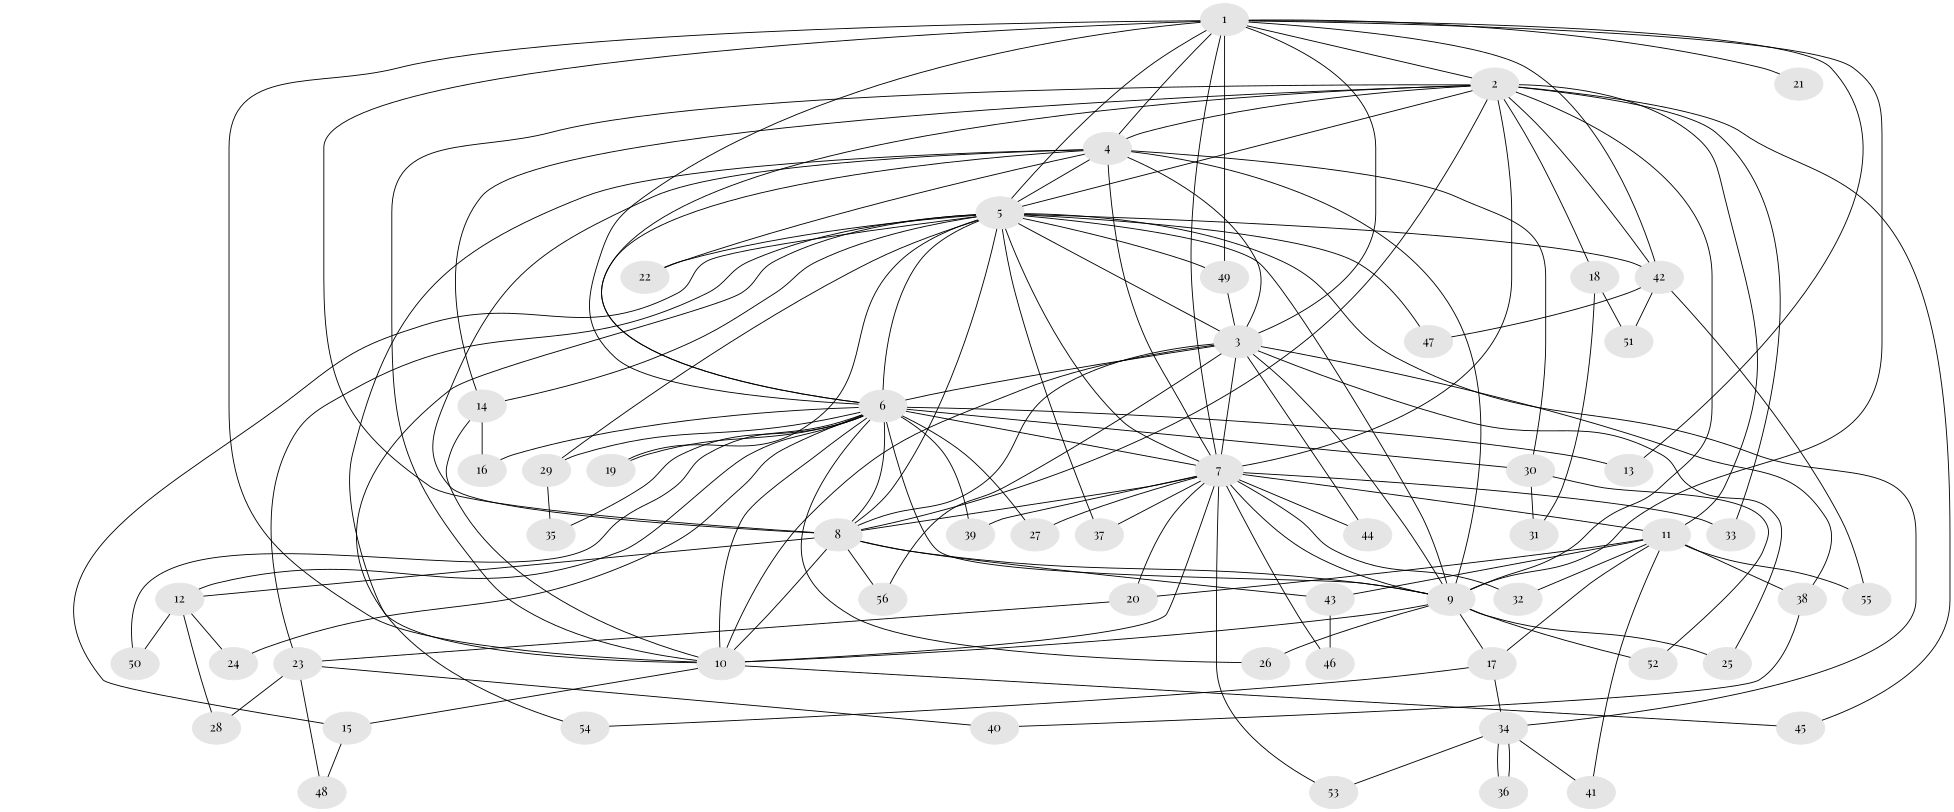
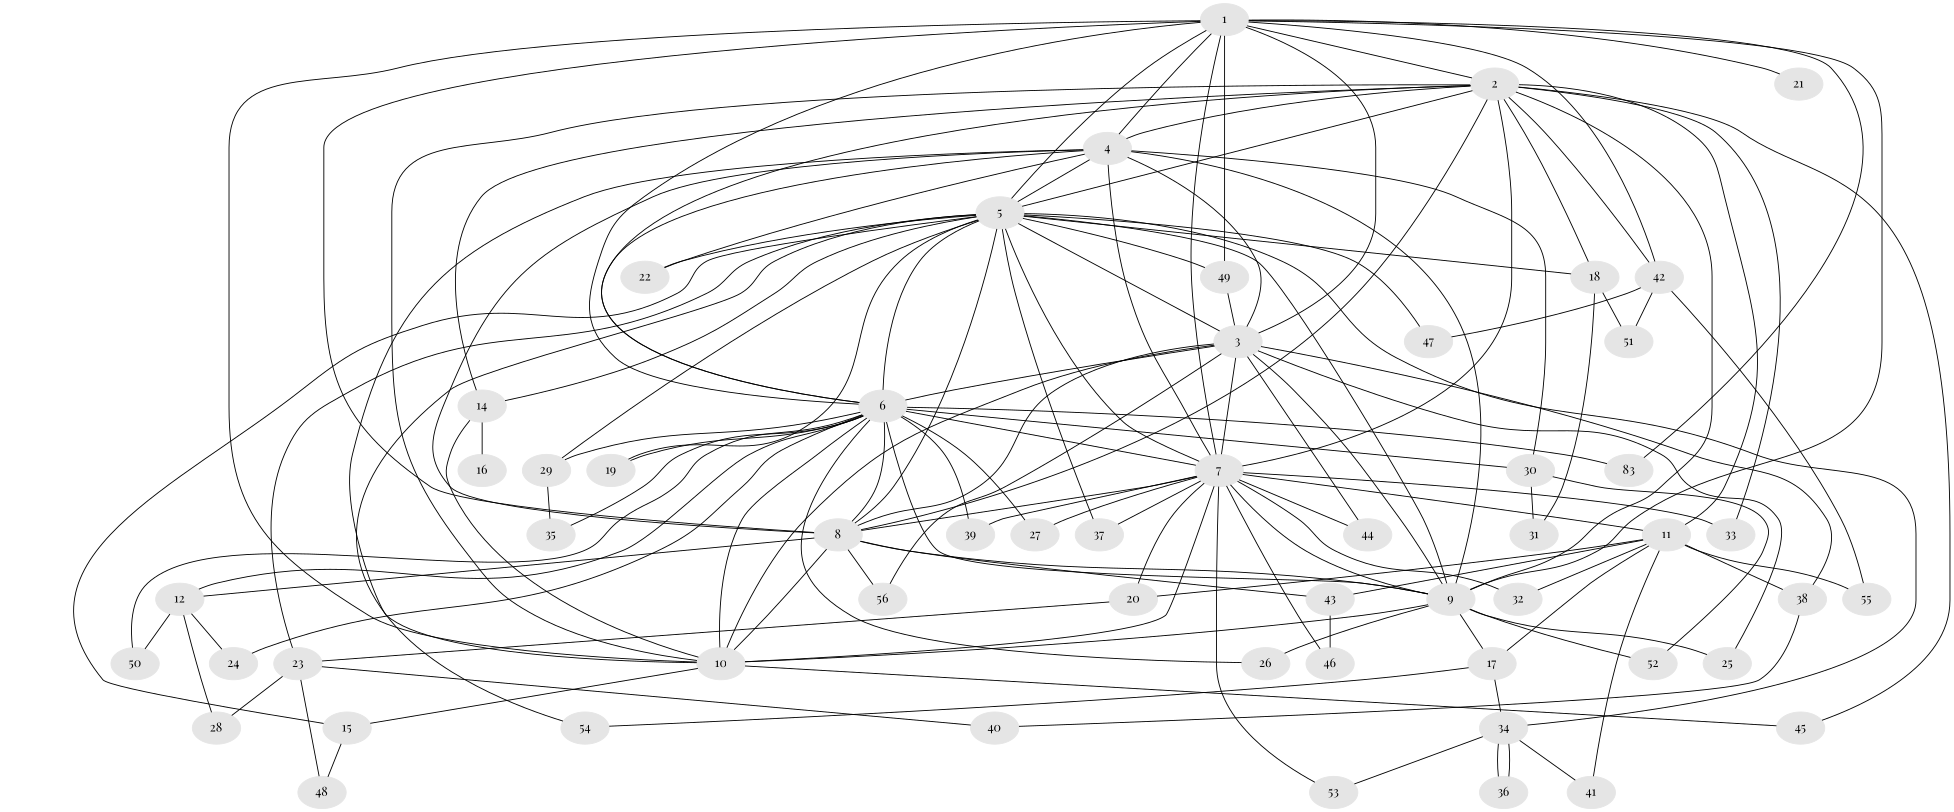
(1334, 228) -> (1338, 249)
(678, 422) -> none
(1629, 470) -> (1629, 470)
